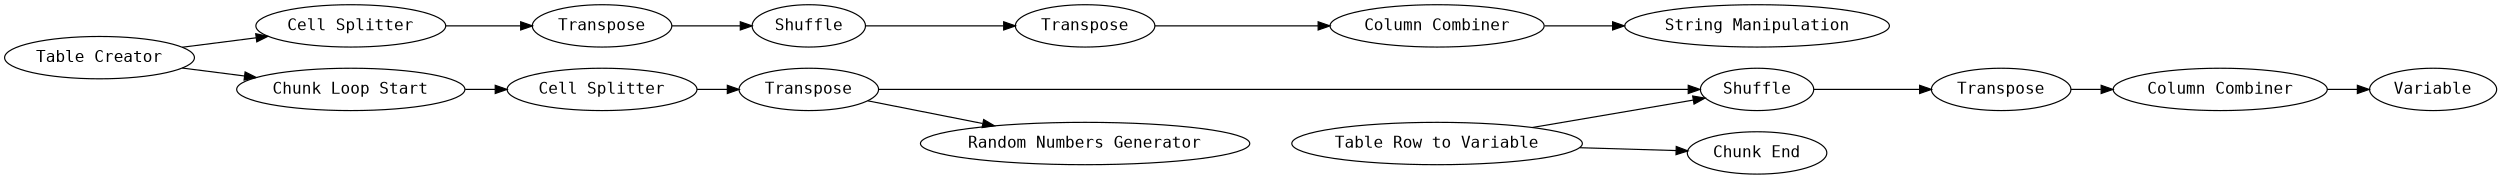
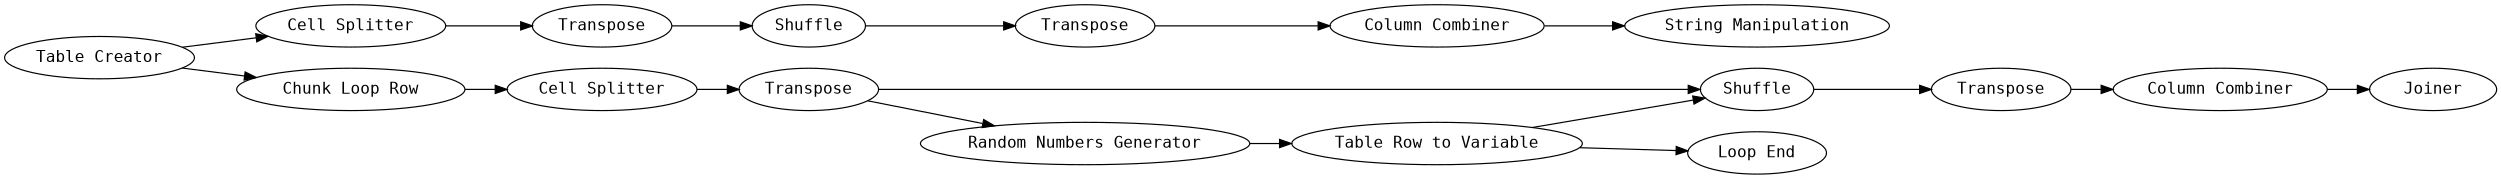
(351, 89) -> (351, 89)
(2433, 89) -> (2433, 89)
none -> (1265, 144)
(1757, 153) -> (1757, 153)
